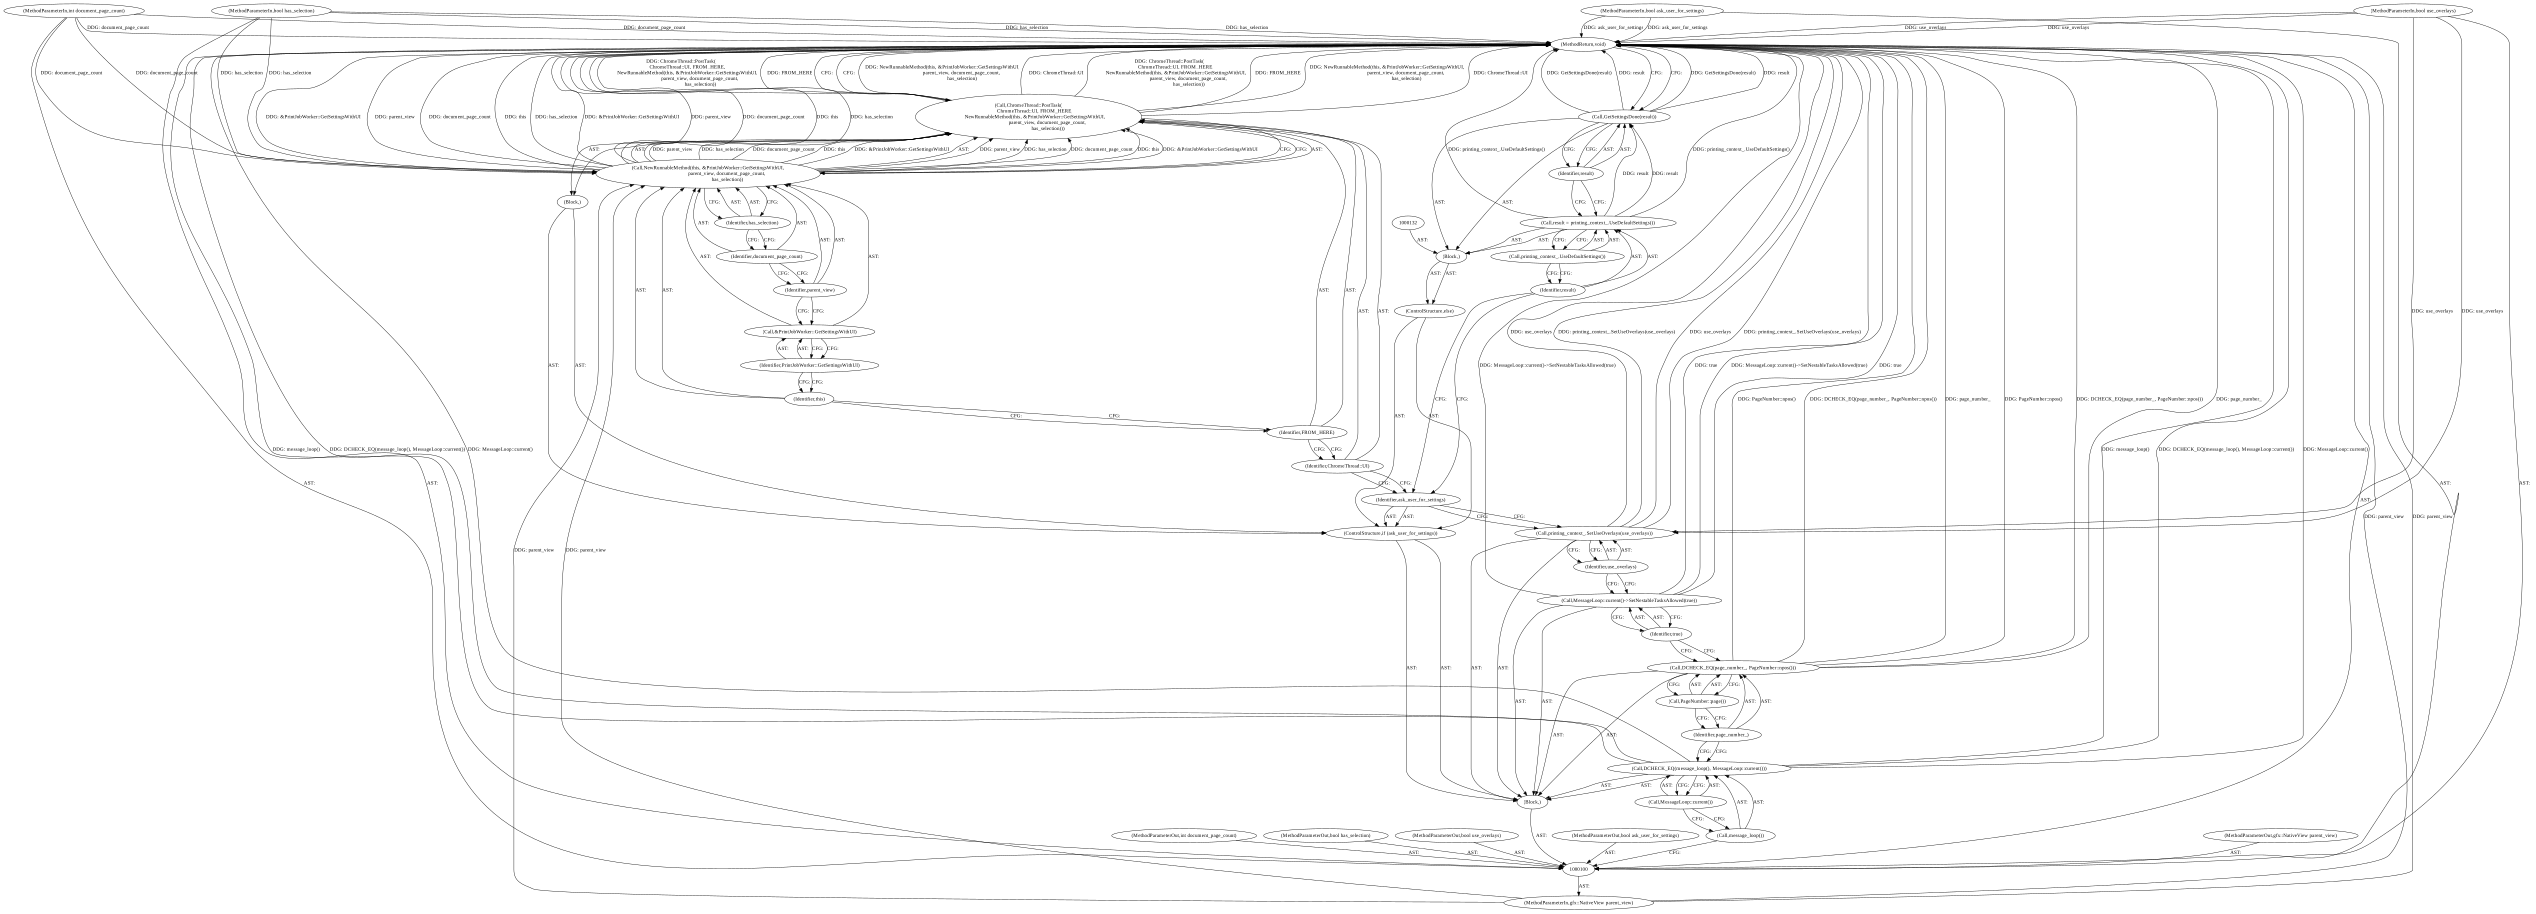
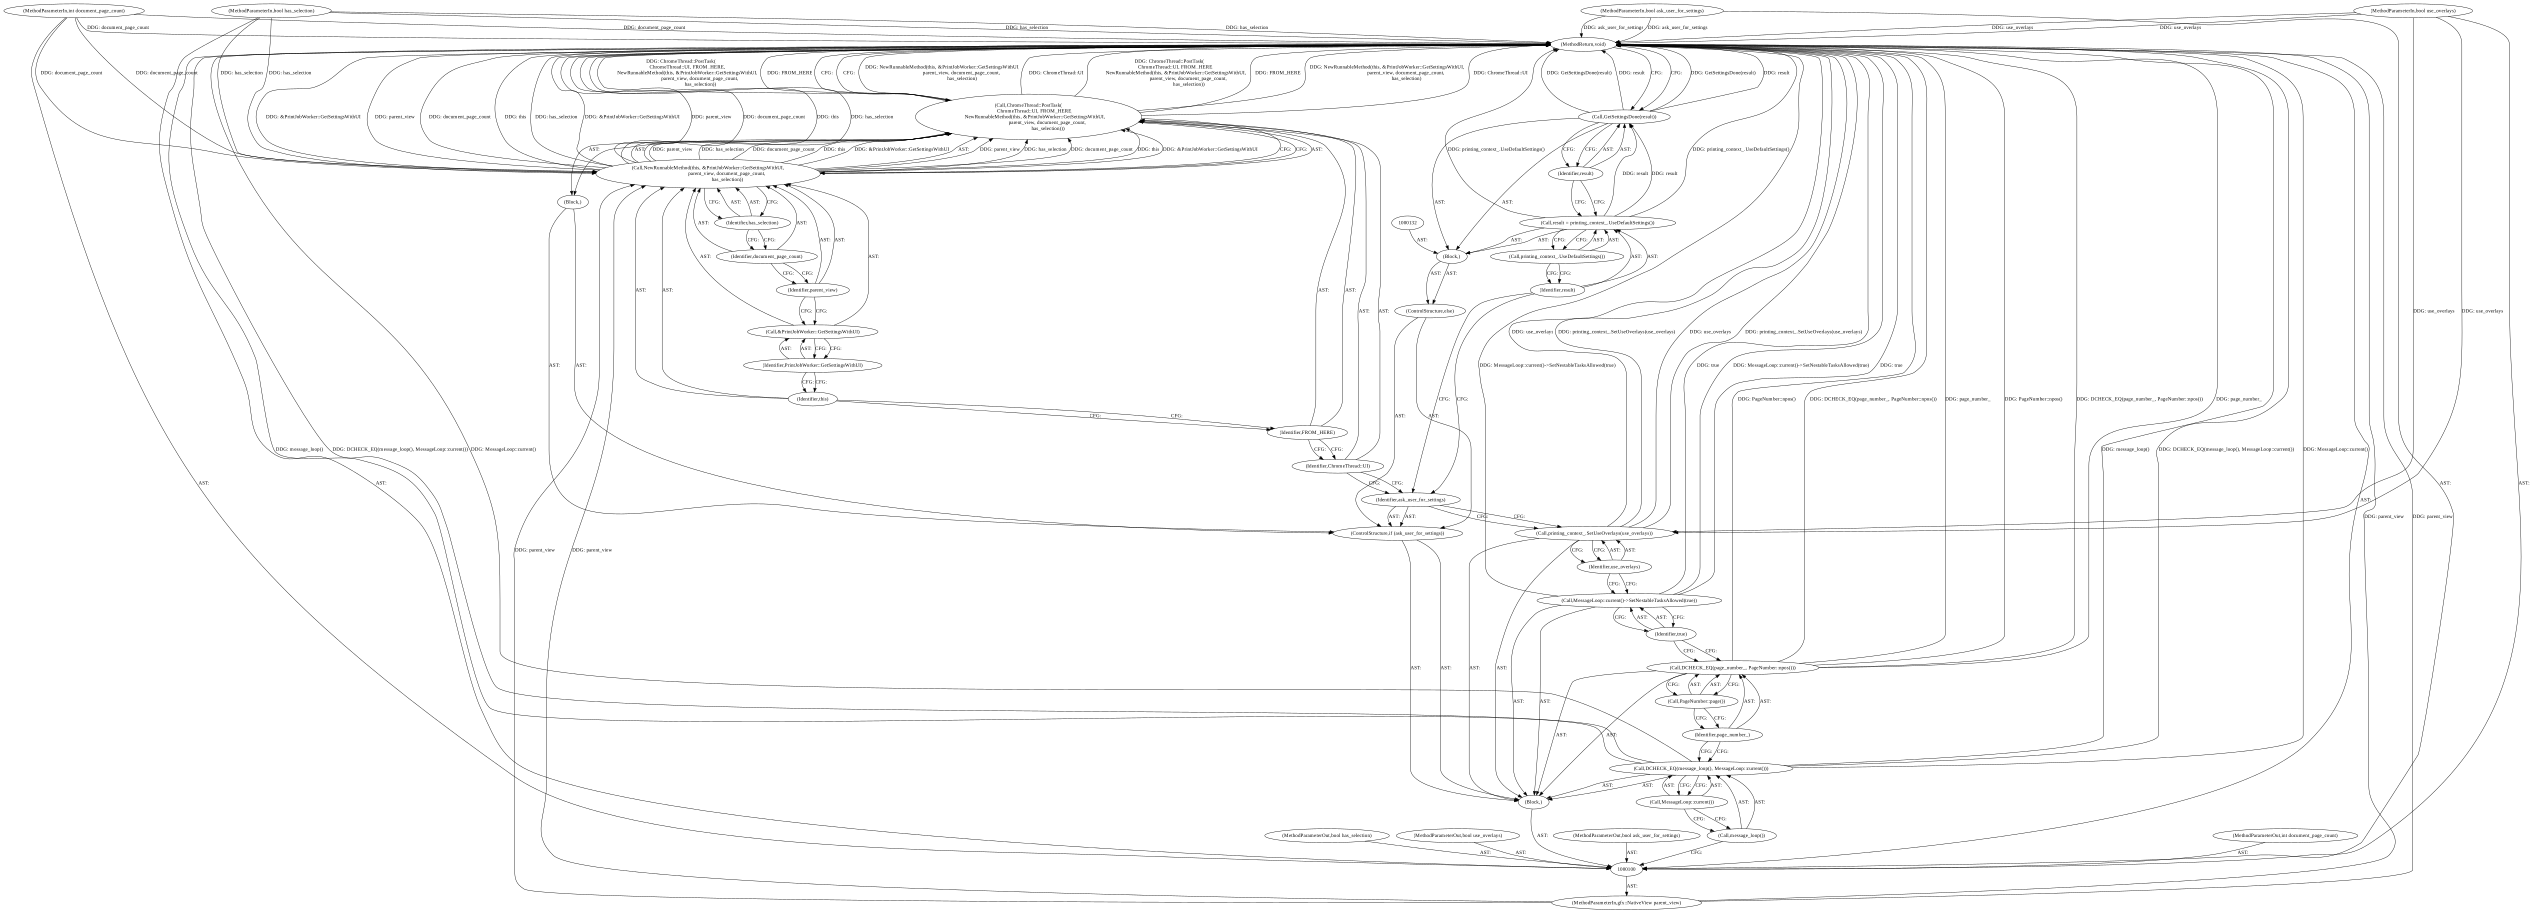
(2281, 836) -> none
